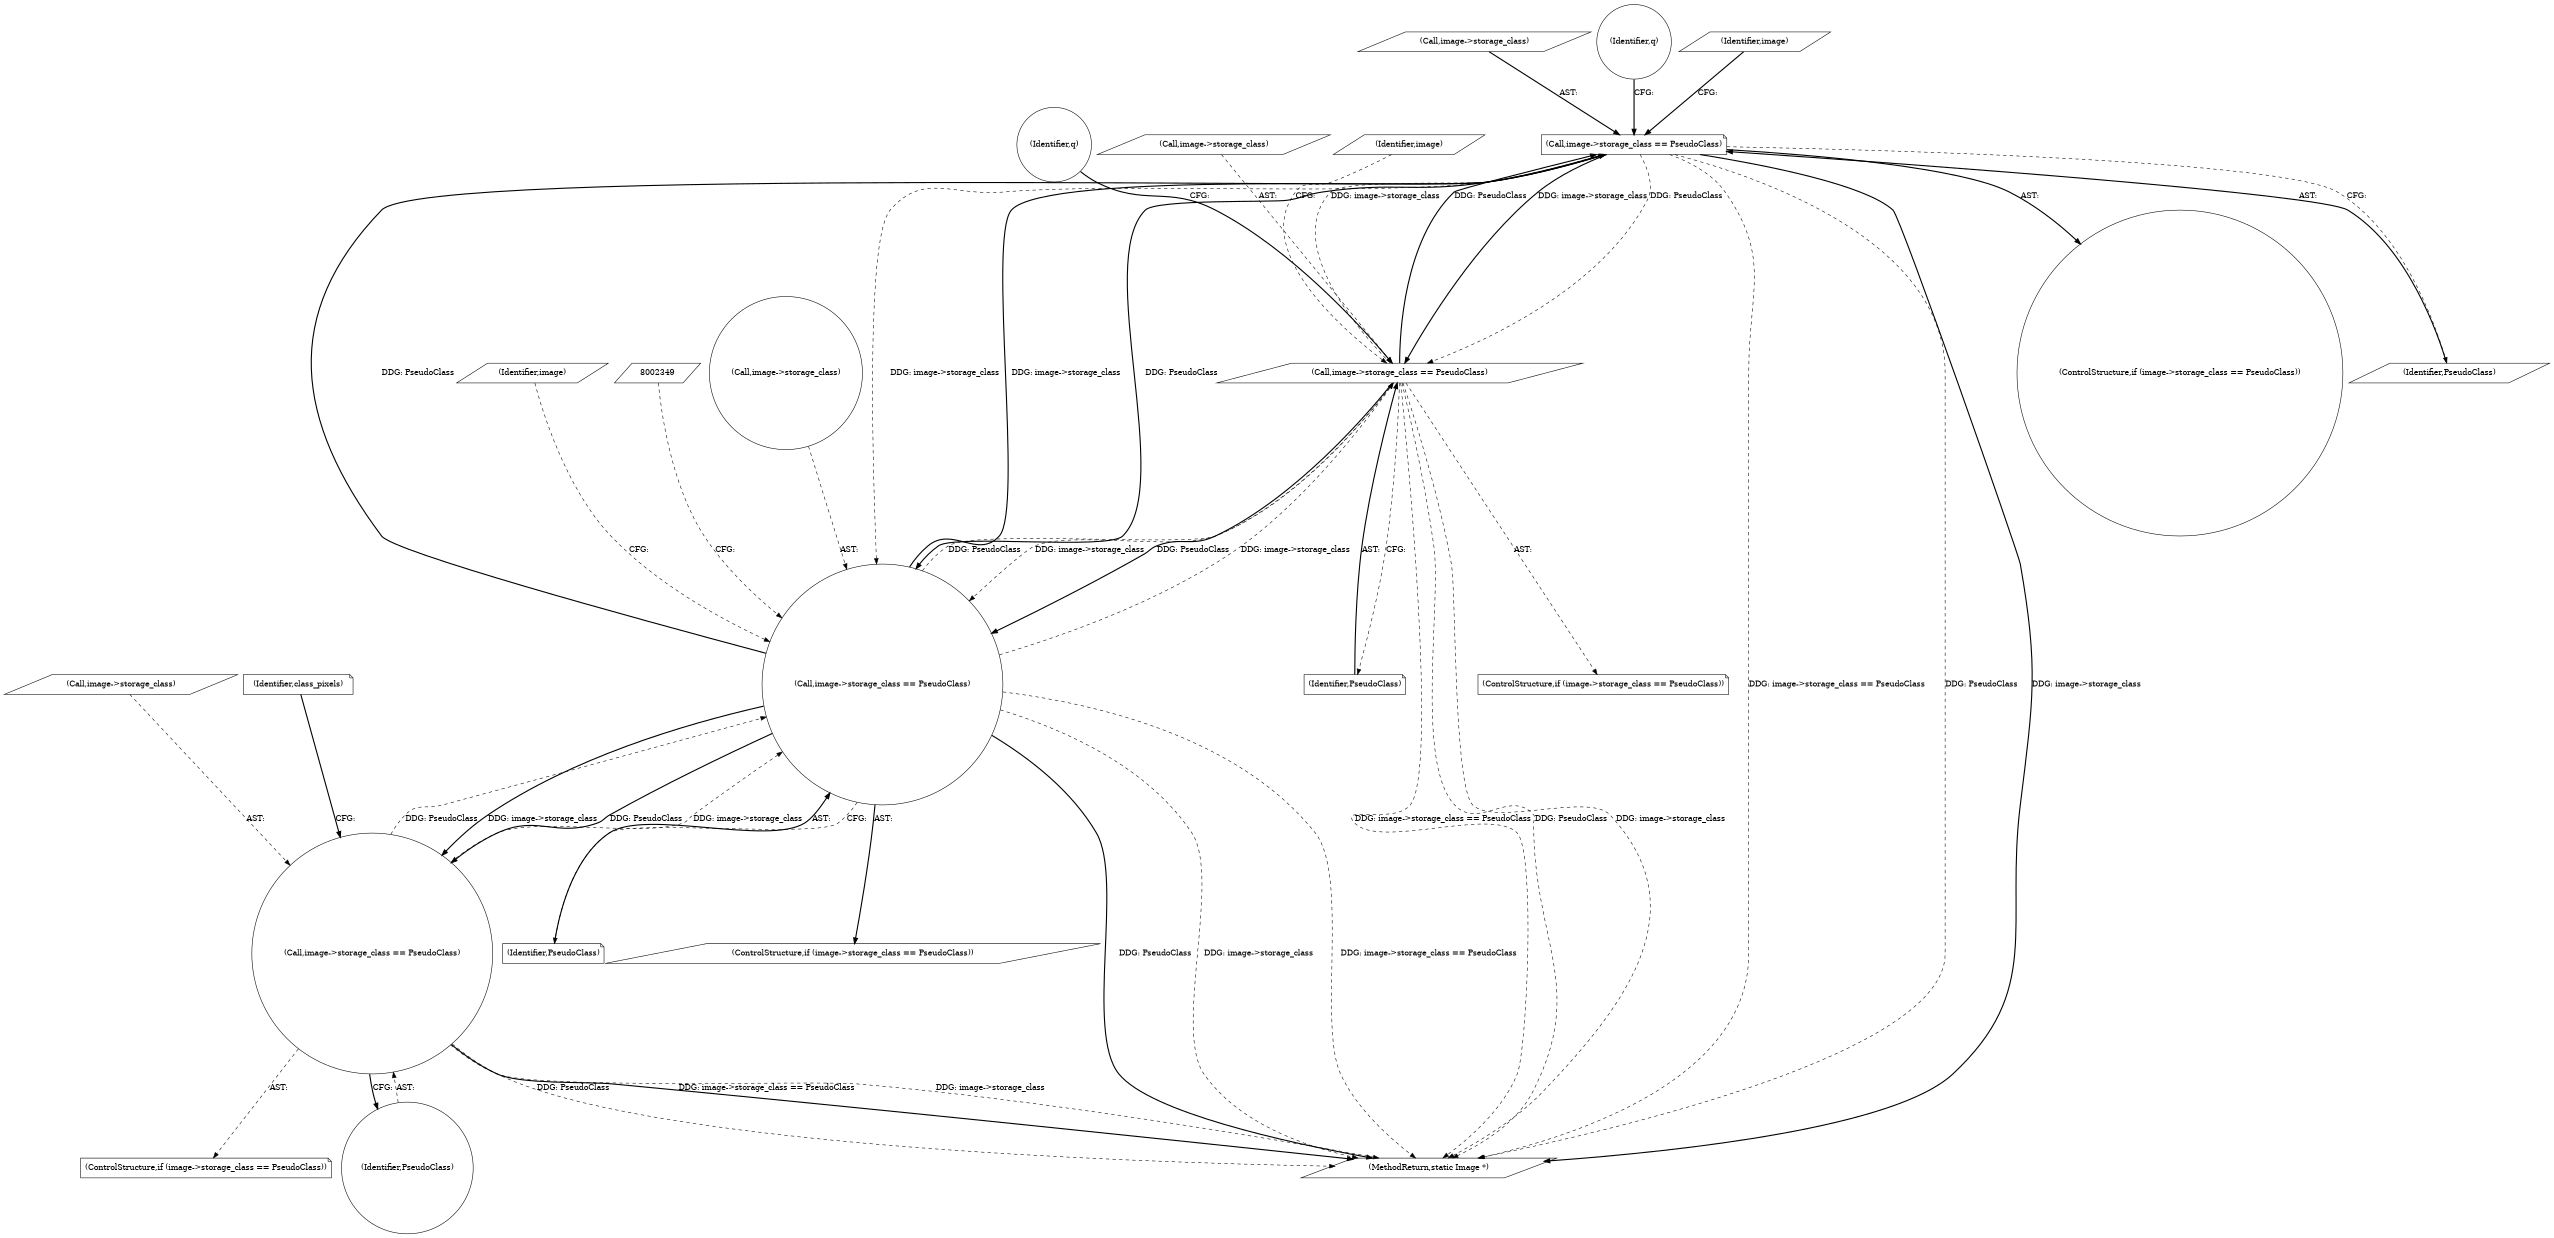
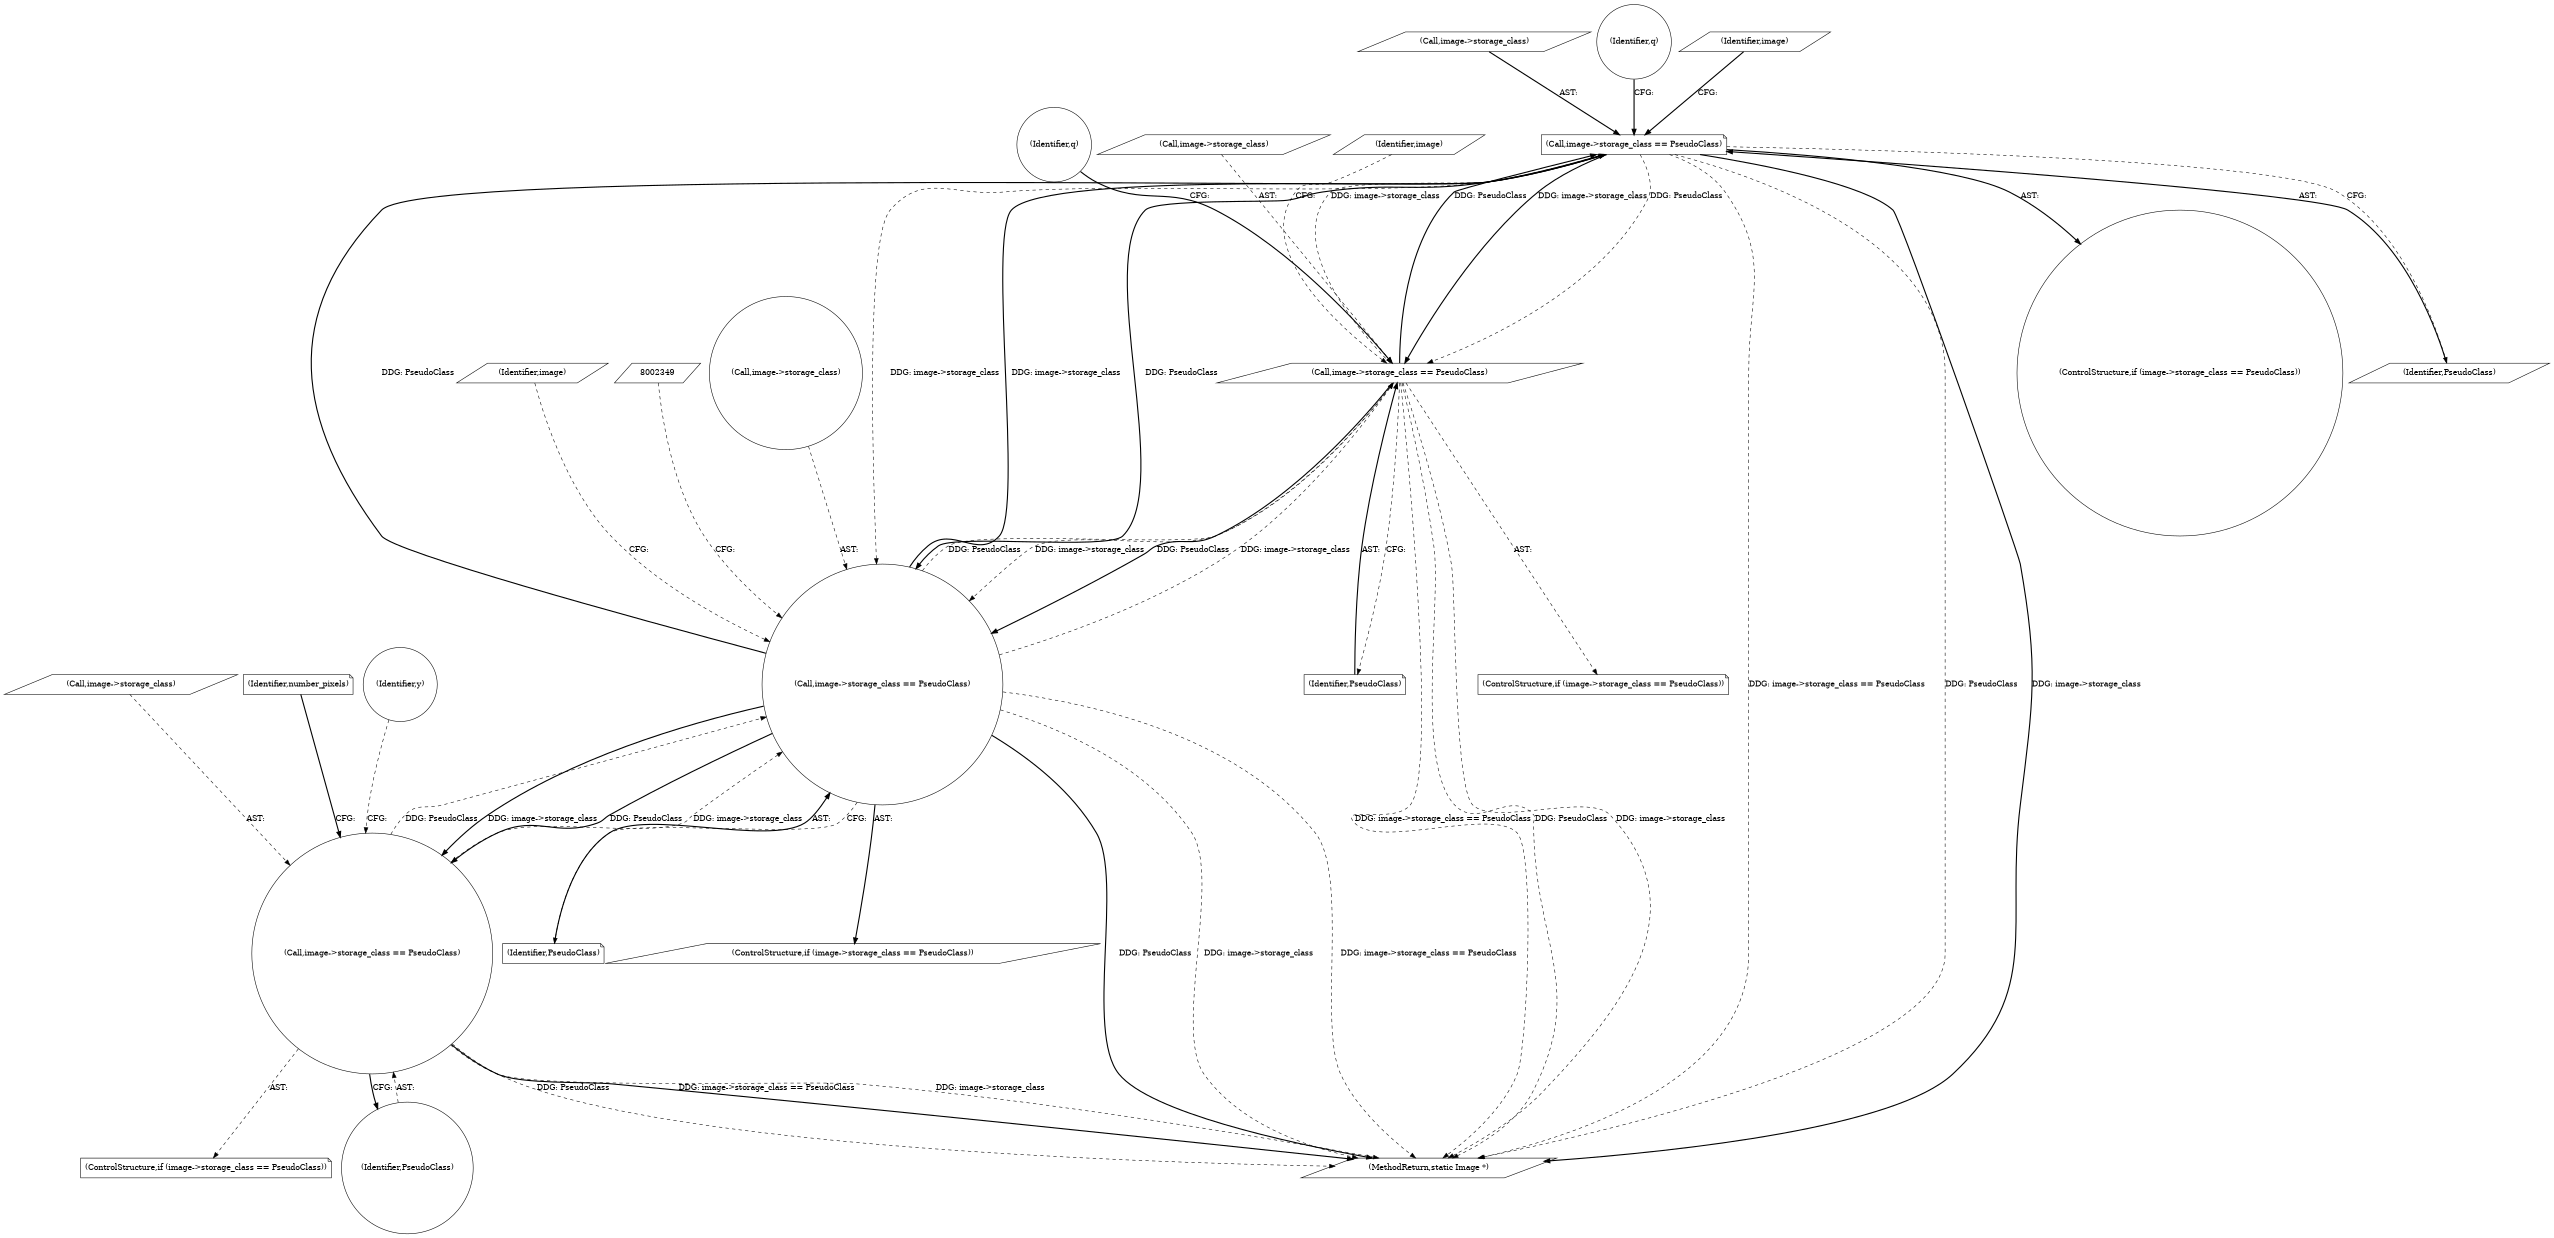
(298, 685) -> (298, 685)
none -> (400, 685)
